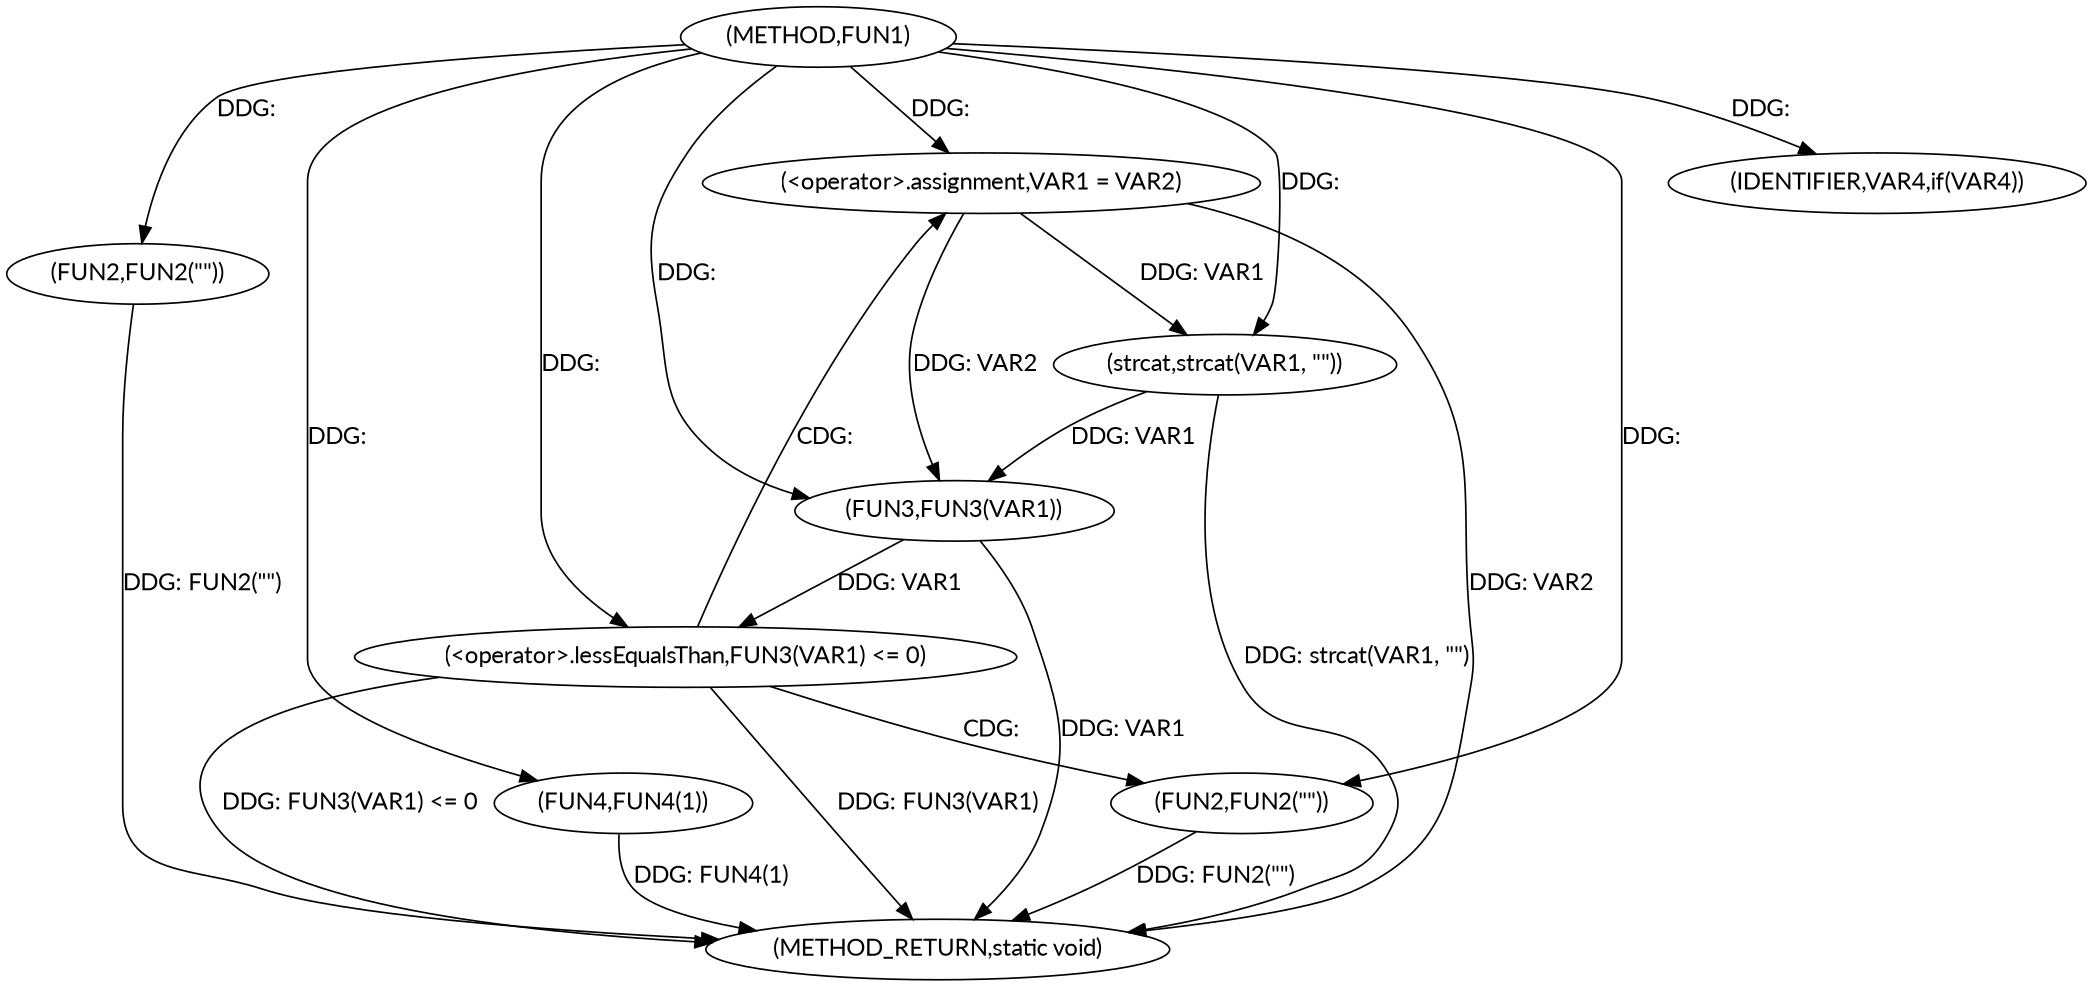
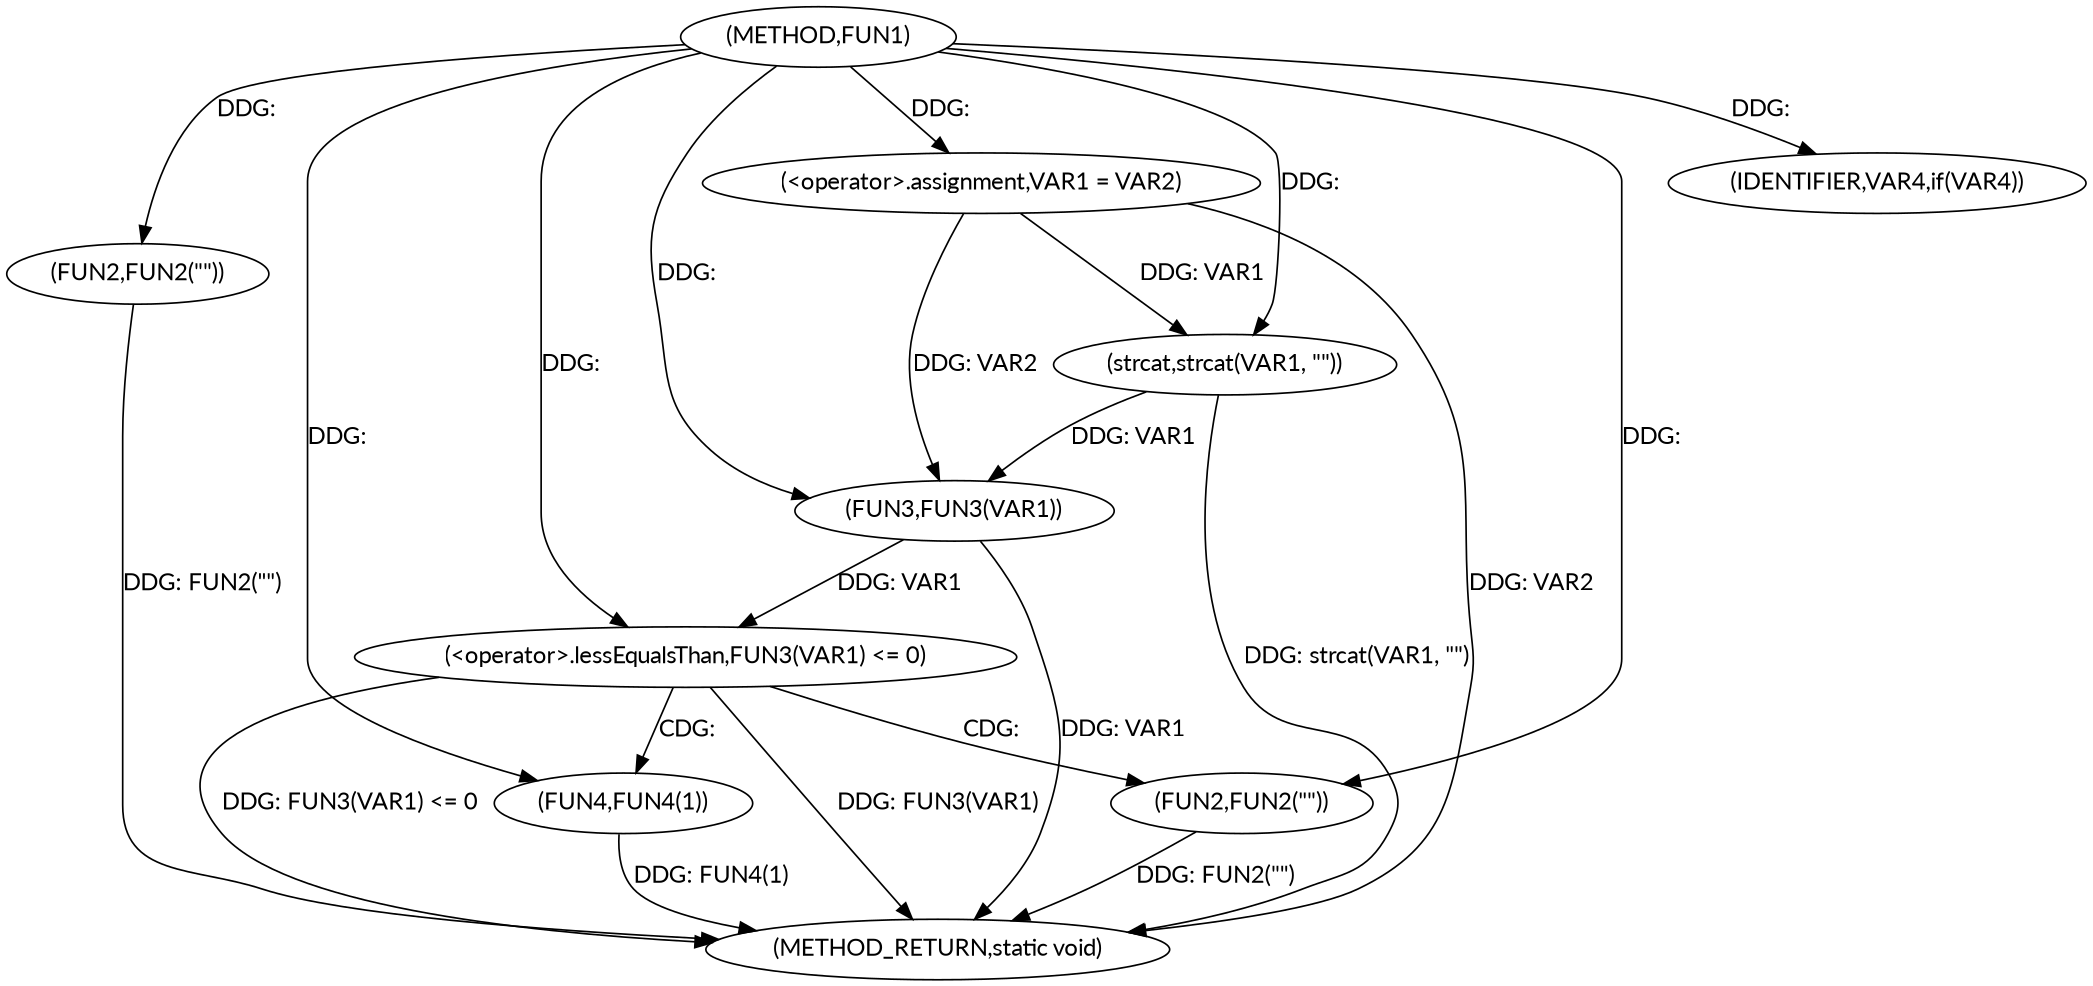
(801, 417) -> (658, 722)
